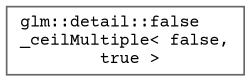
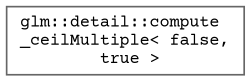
(125, 41) -> (125, 41)
